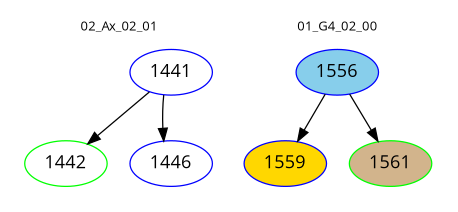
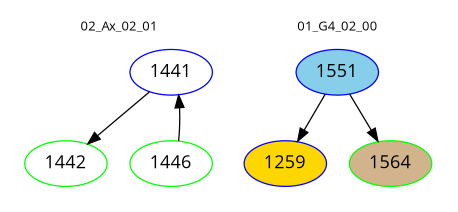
(337, 72) -> (337, 72)
(163, 112) -> (180, 125)
(171, 164) -> (171, 164)
(285, 164) -> (285, 164)
(391, 164) -> (391, 164)
